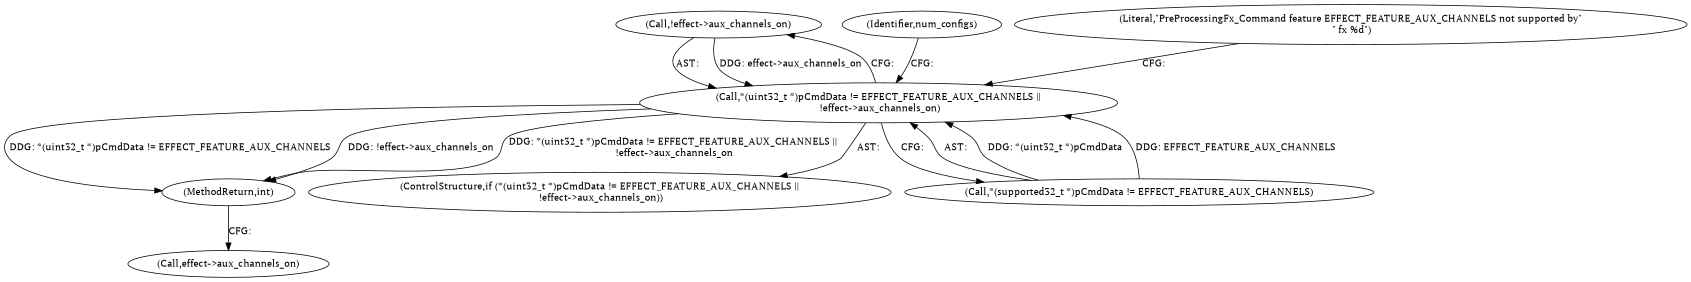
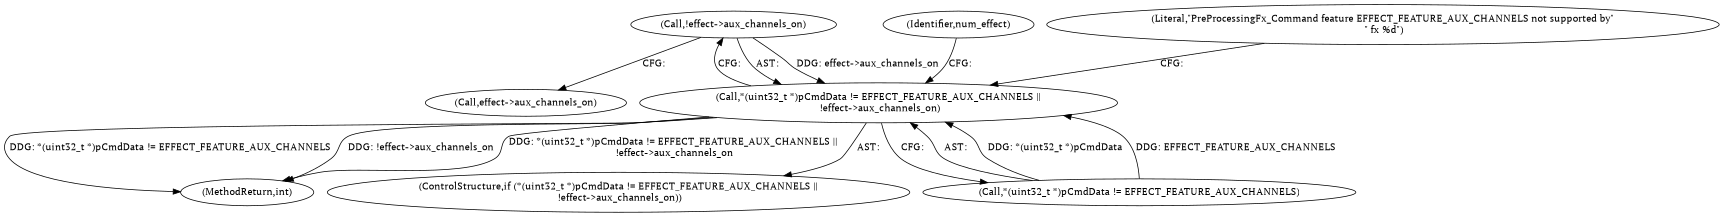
(922, 25) -> (959, 25)
(1139, 192) -> (1139, 192)
(228, 224) -> (633, 62)
